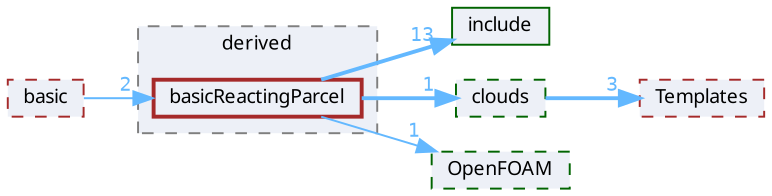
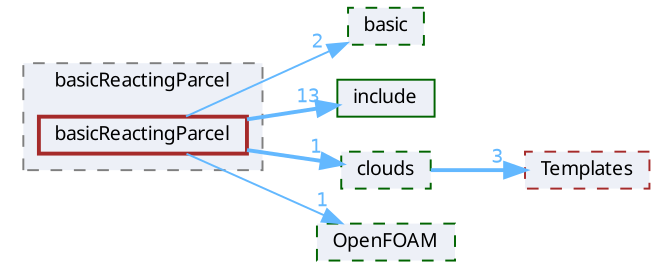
(258, 45) -> (143, 82)
(46, 98) -> (386, 26)
(109, 98) -> (250, 87)
